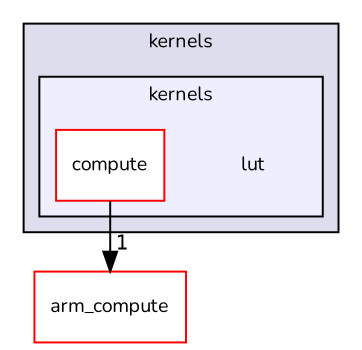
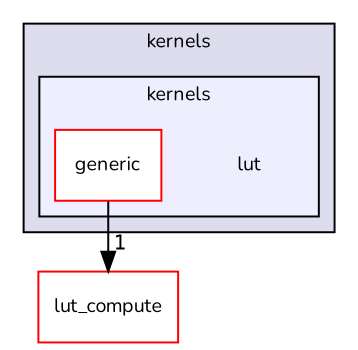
(110, 165) -> (108, 165)
(110, 307) -> (108, 307)
